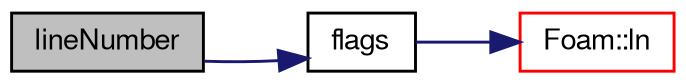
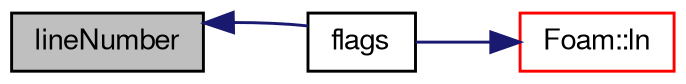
(241, 62) -> (271, 23)
